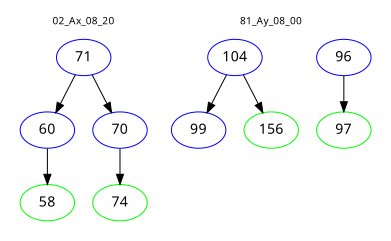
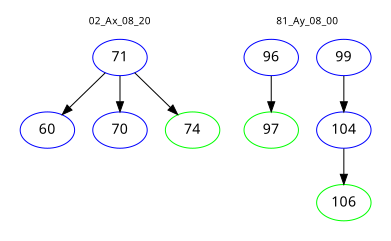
(219, 89) -> (344, 89)
(271, 130) -> (344, 203)
(120, 161) -> (153, 90)
(47, 203) -> none
